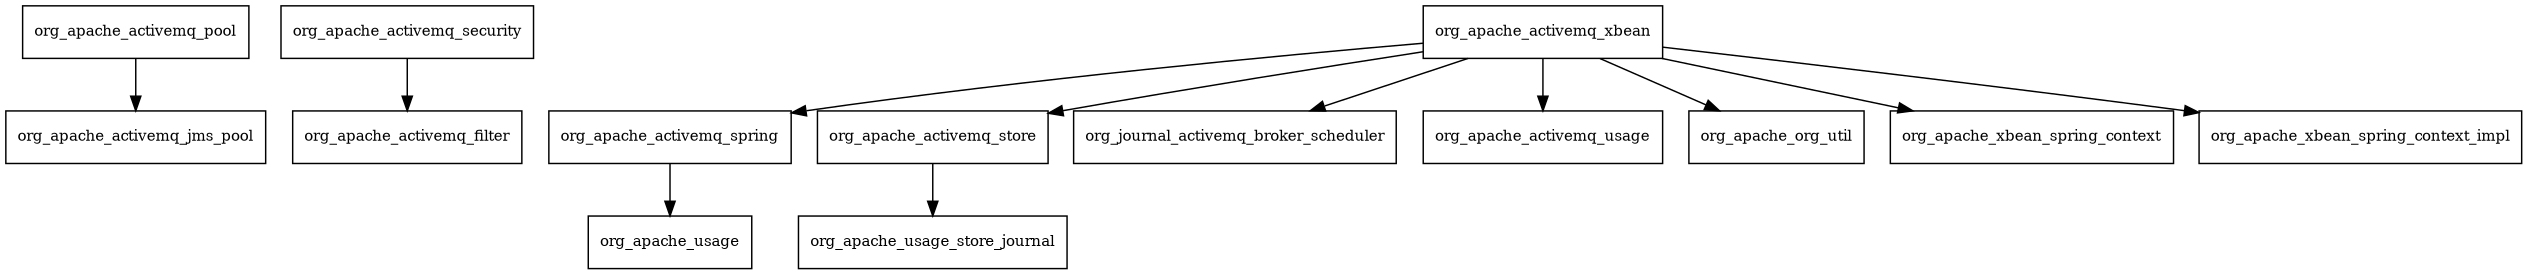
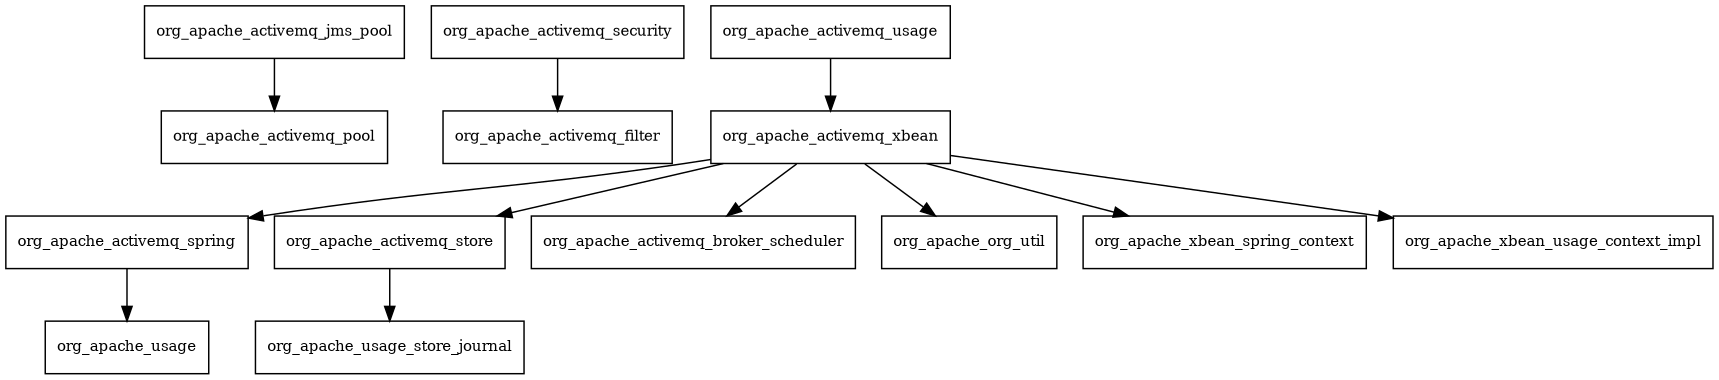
(136, 78) -> (274, 78)
(1543, 78) -> (831, 78)
(1235, 137) -> (693, 242)
(2360, 137) -> (1553, 242)
